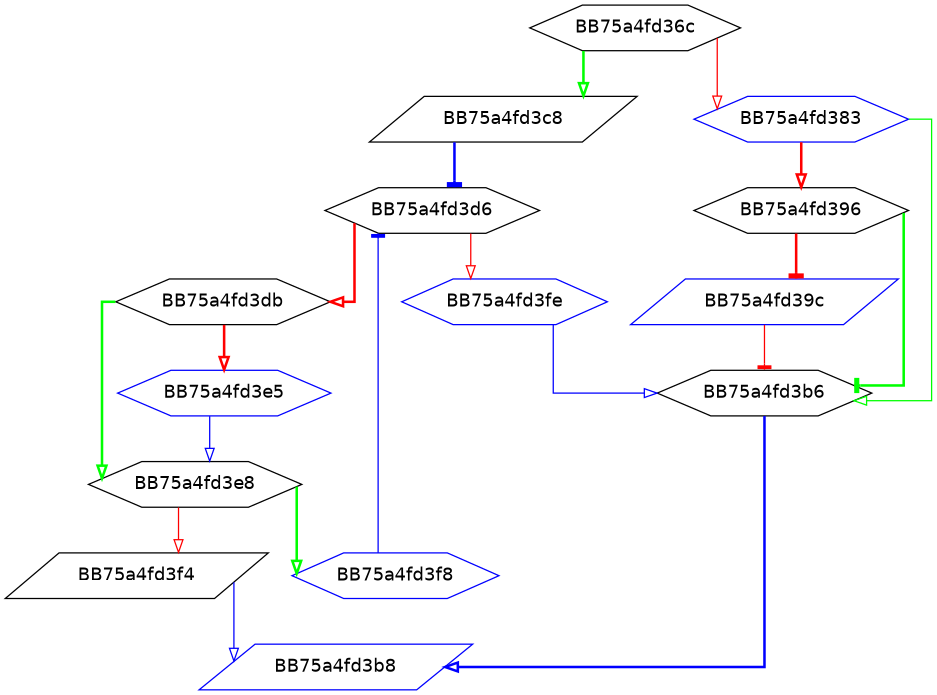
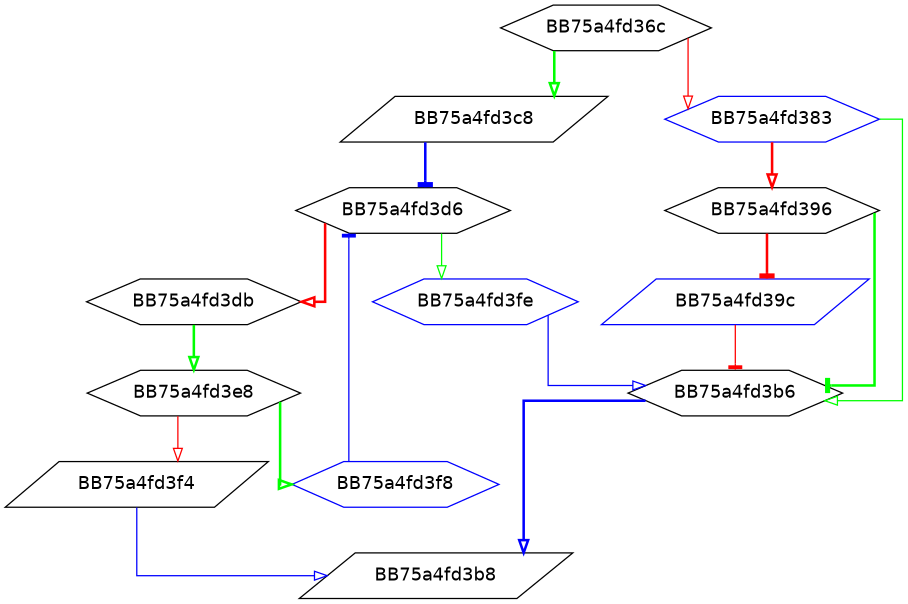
(471, 250) -> (442, 250)
(224, 393) -> none
(336, 667) -> (436, 576)
